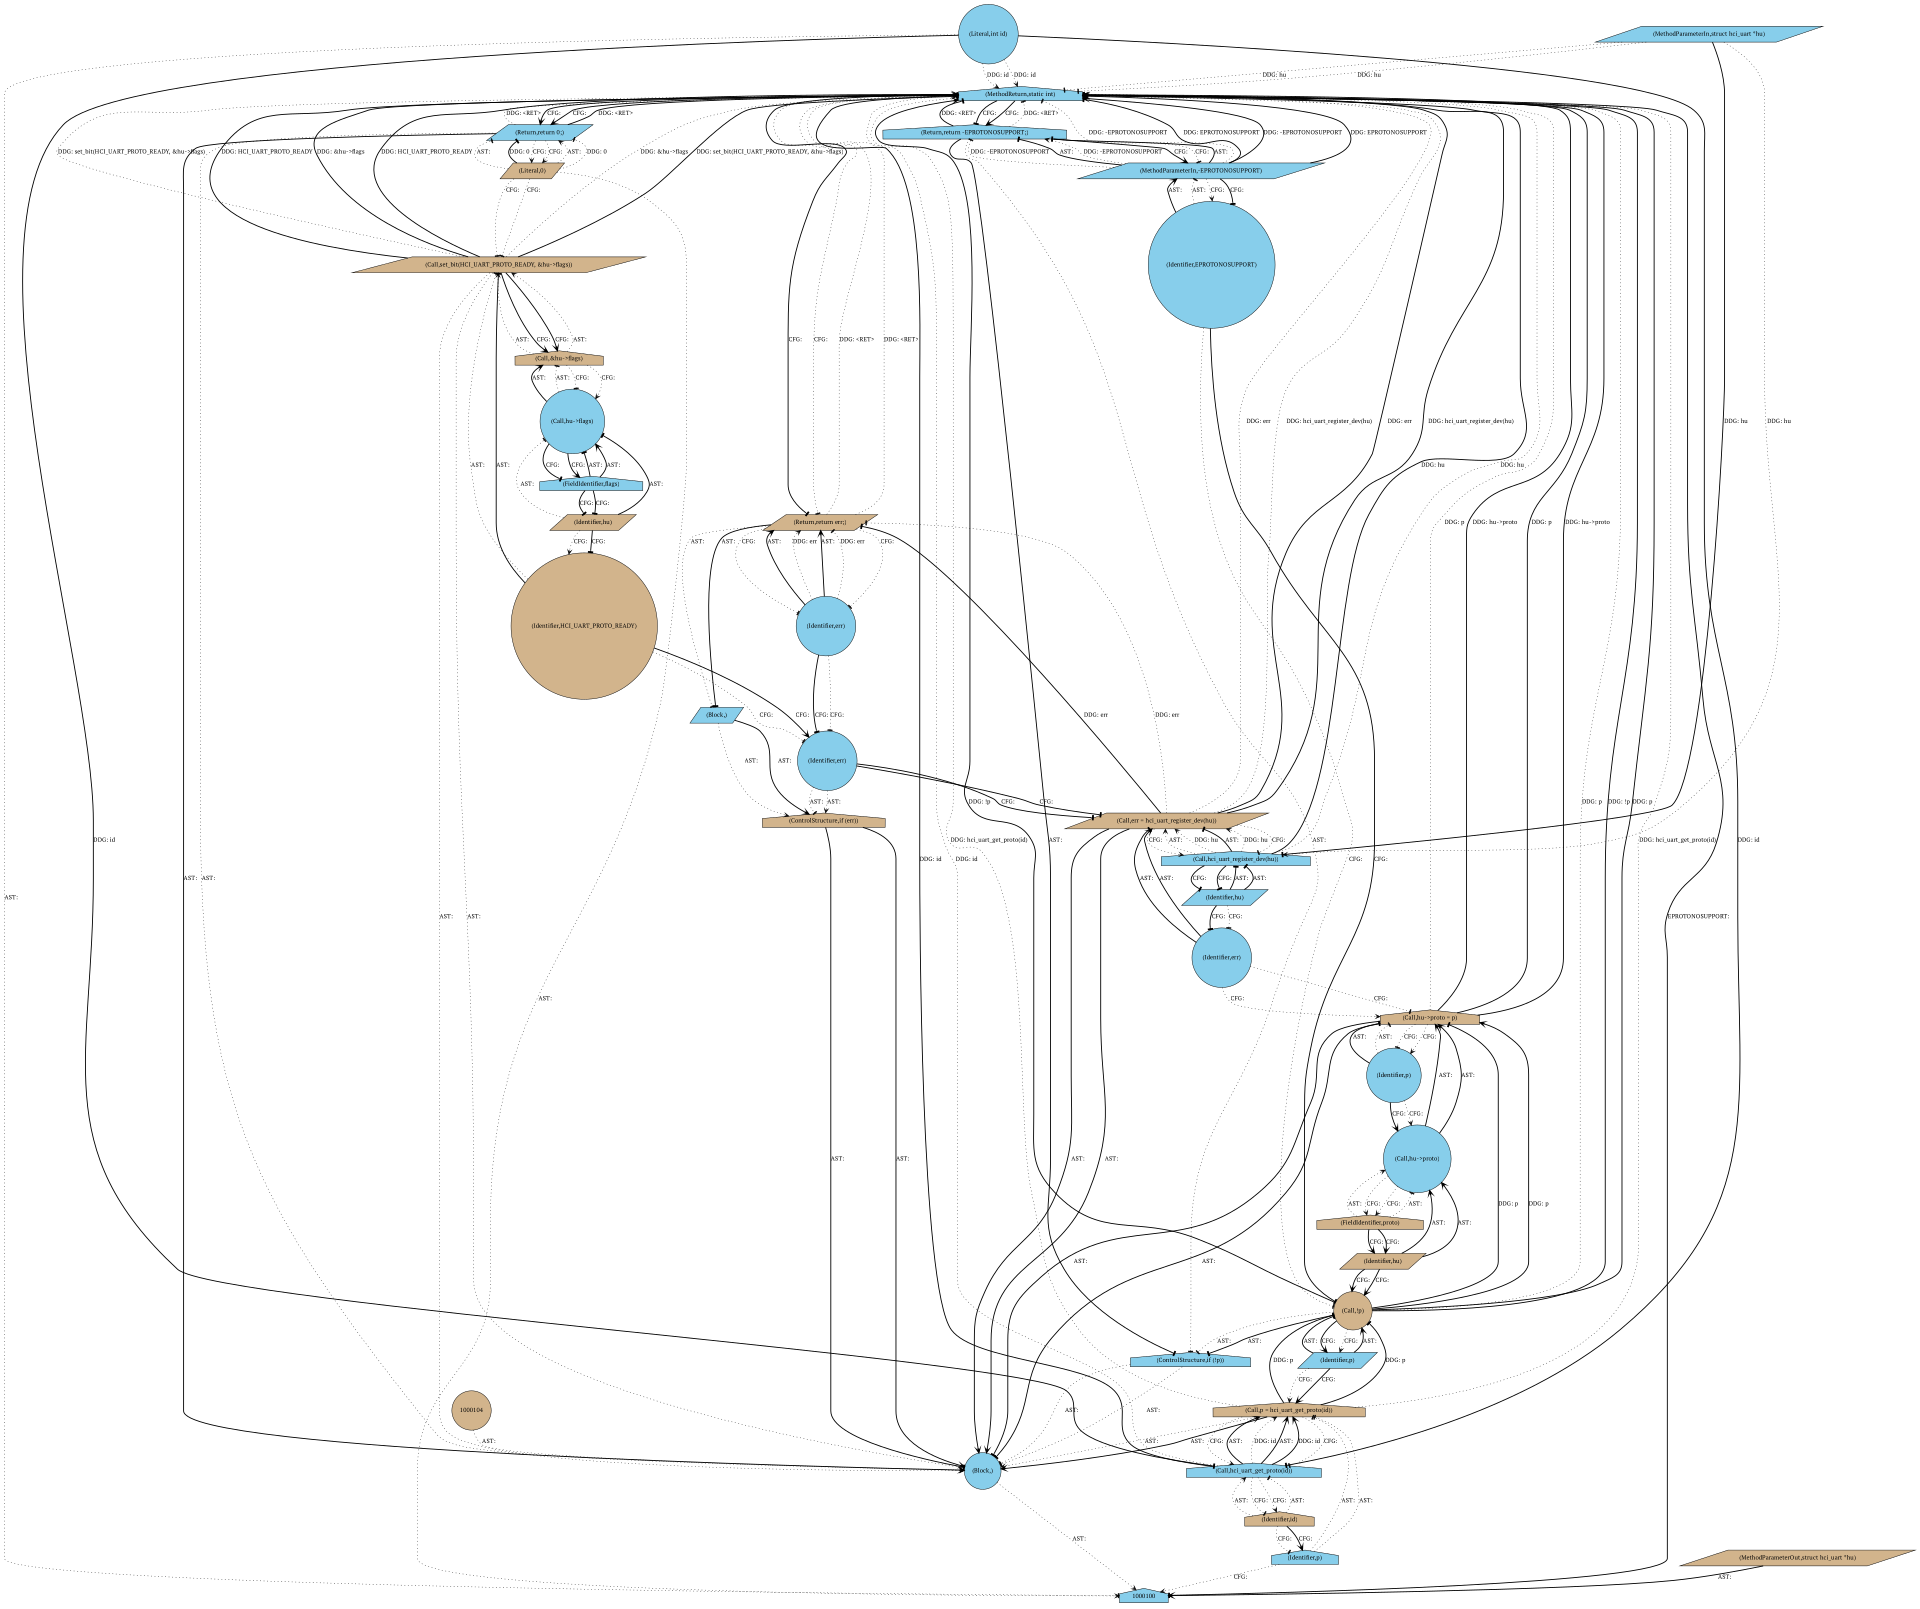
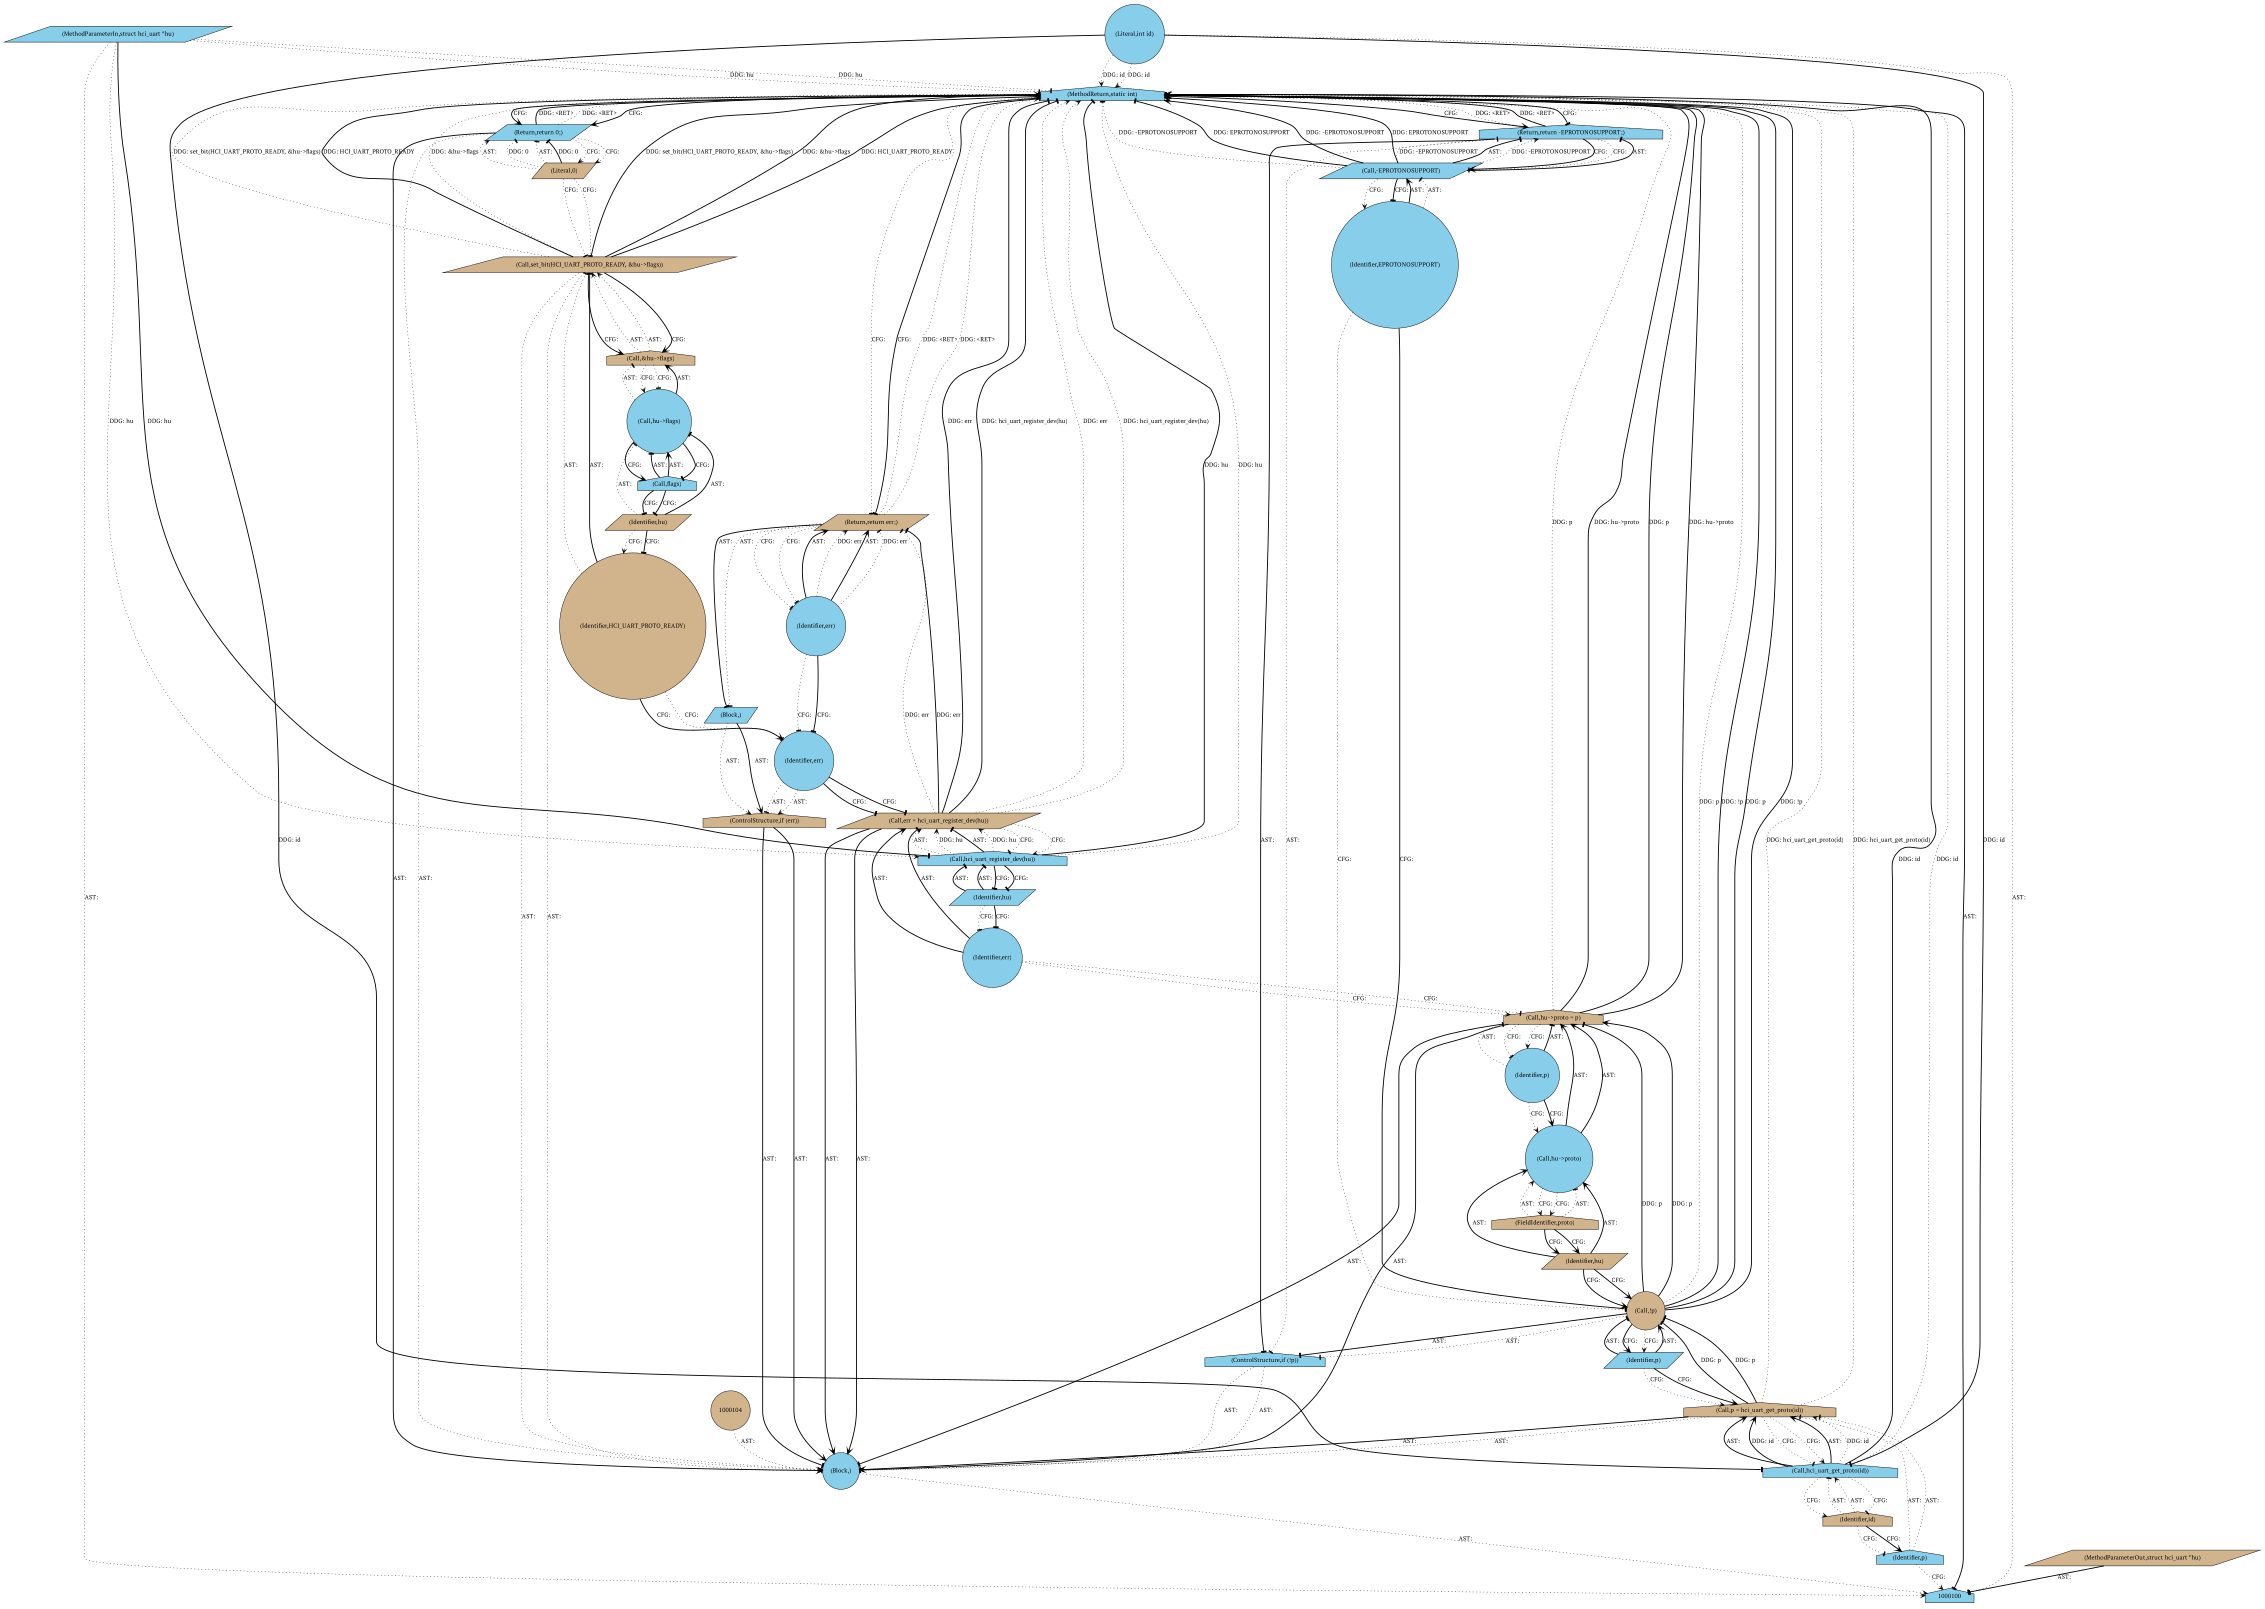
(1201, 171) -> (1401, 171)
(591, 484) -> (667, 484)
(1700, 917) -> (1971, 917)
(494, 1166) -> (241, 1570)
(1469, 1590) -> (2037, 1579)
